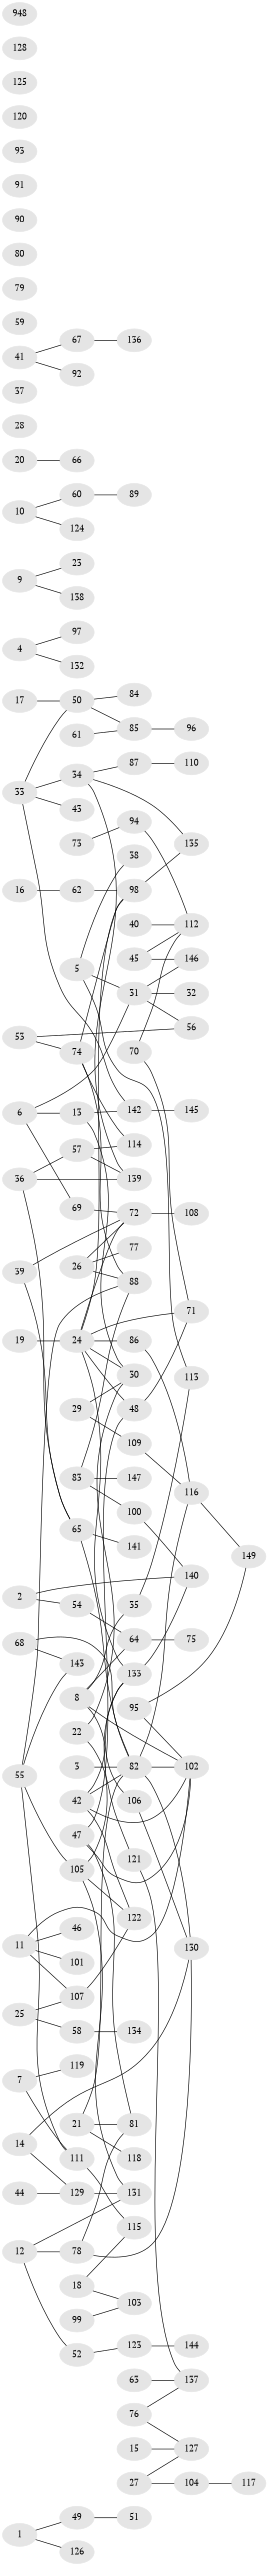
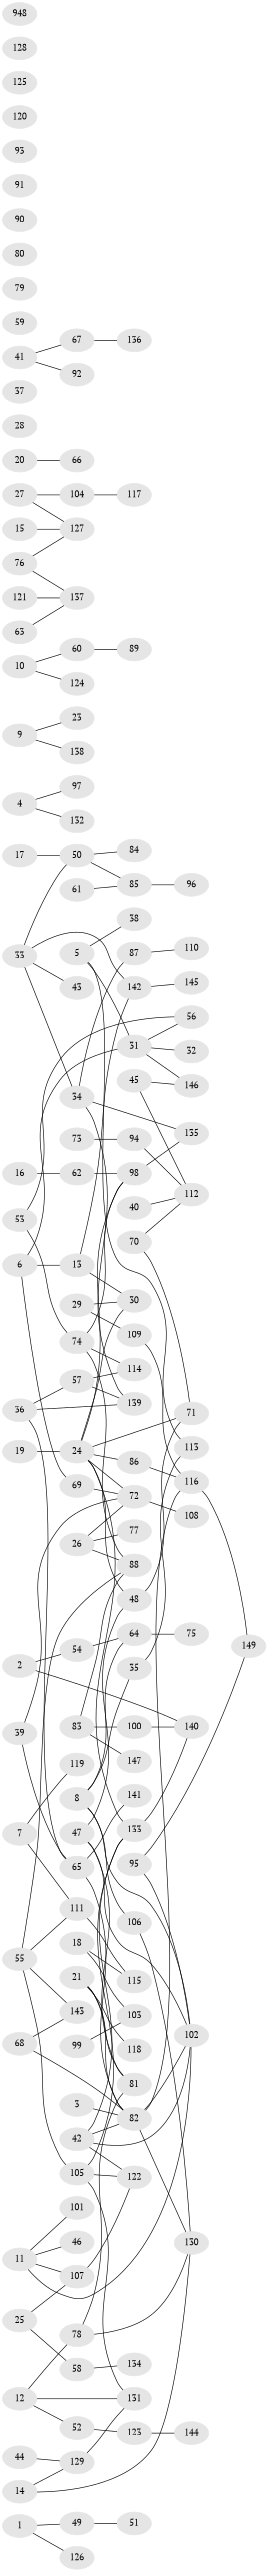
(77, 1733) -> none
